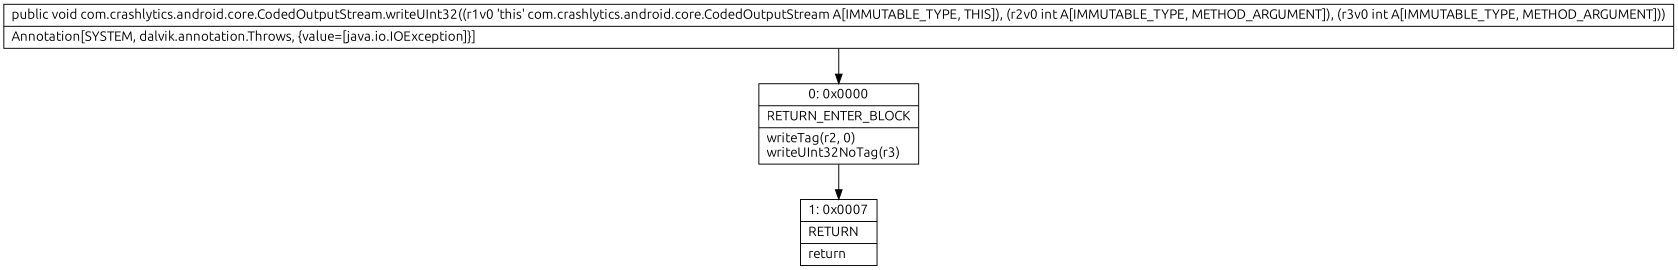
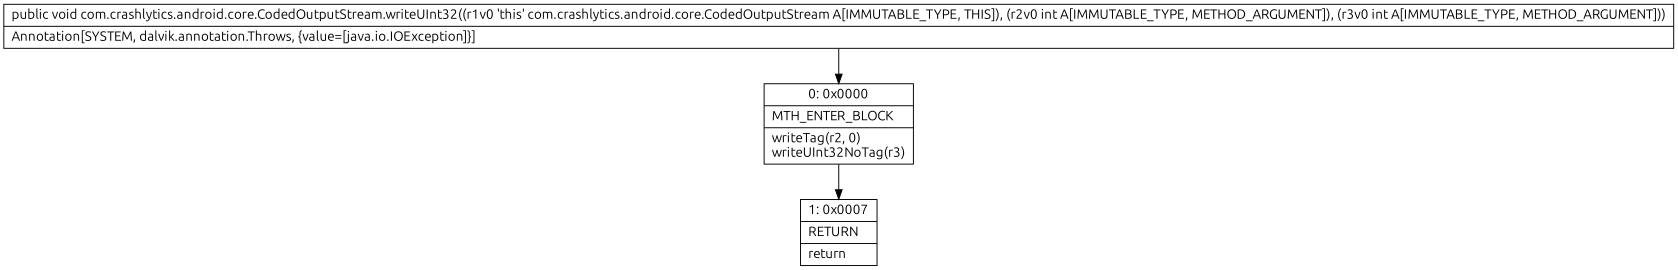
(839, 116) -> (833, 116)
